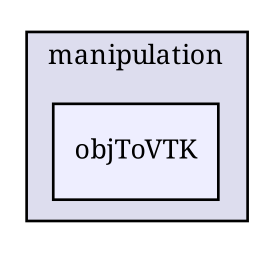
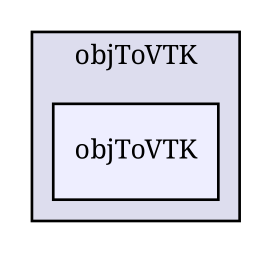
(137, 57) -> (136, 57)
